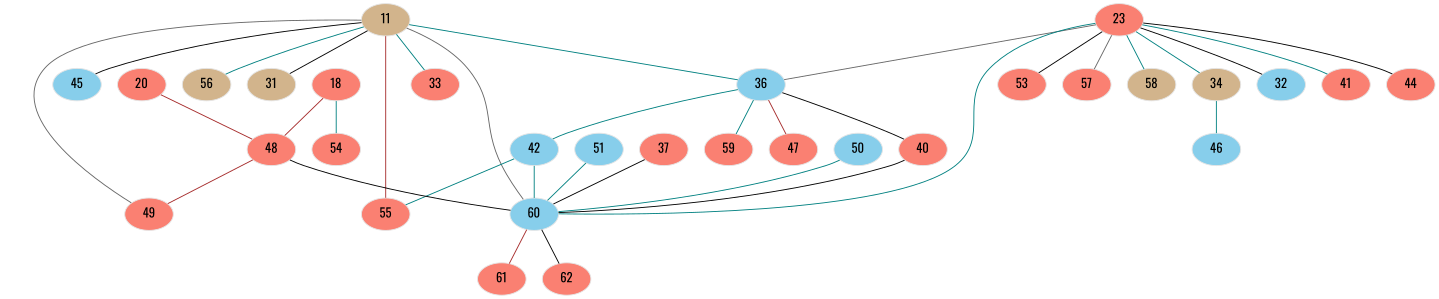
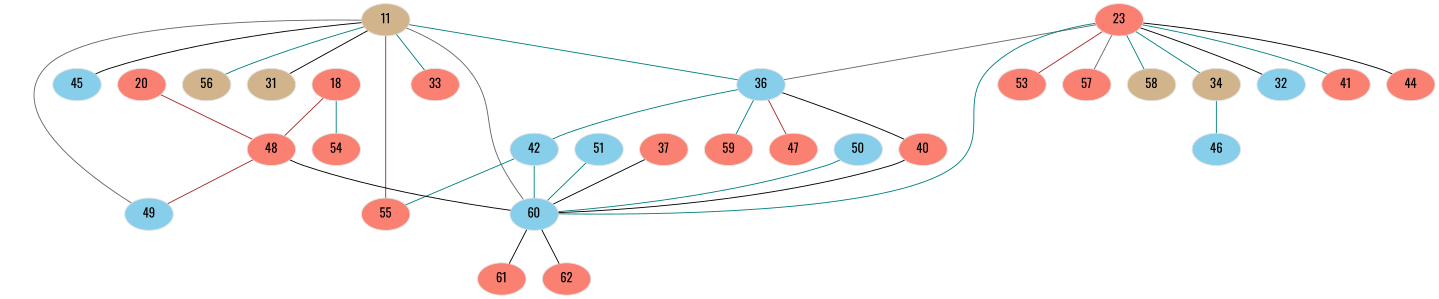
(1070, 52) -> (1070, 52)
(149, 214) -> (149, 214)
(518, 247) -> (518, 247)
